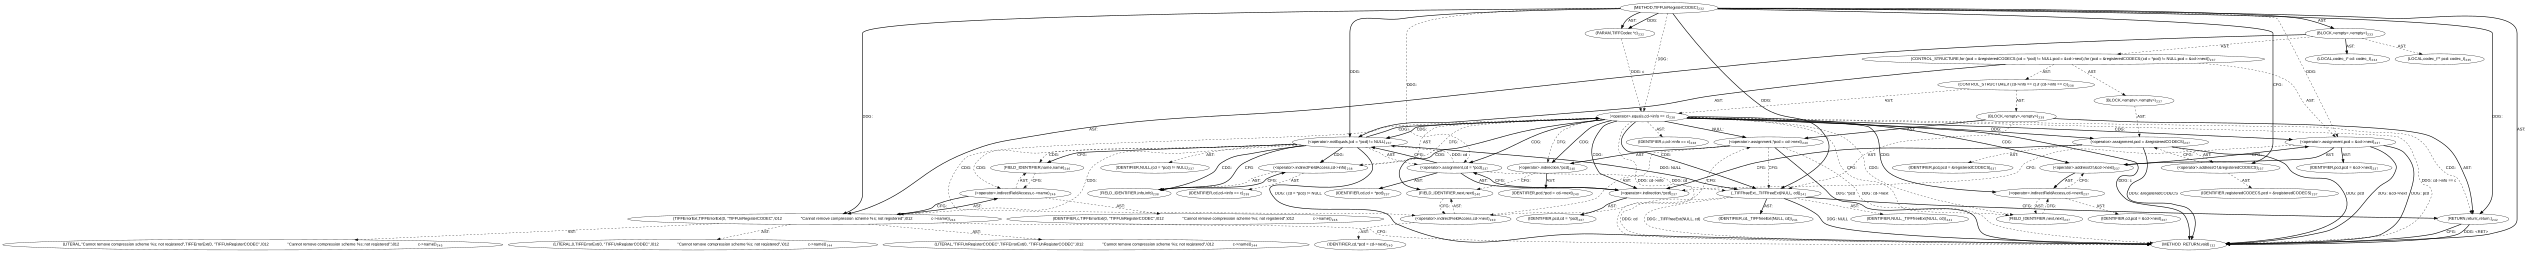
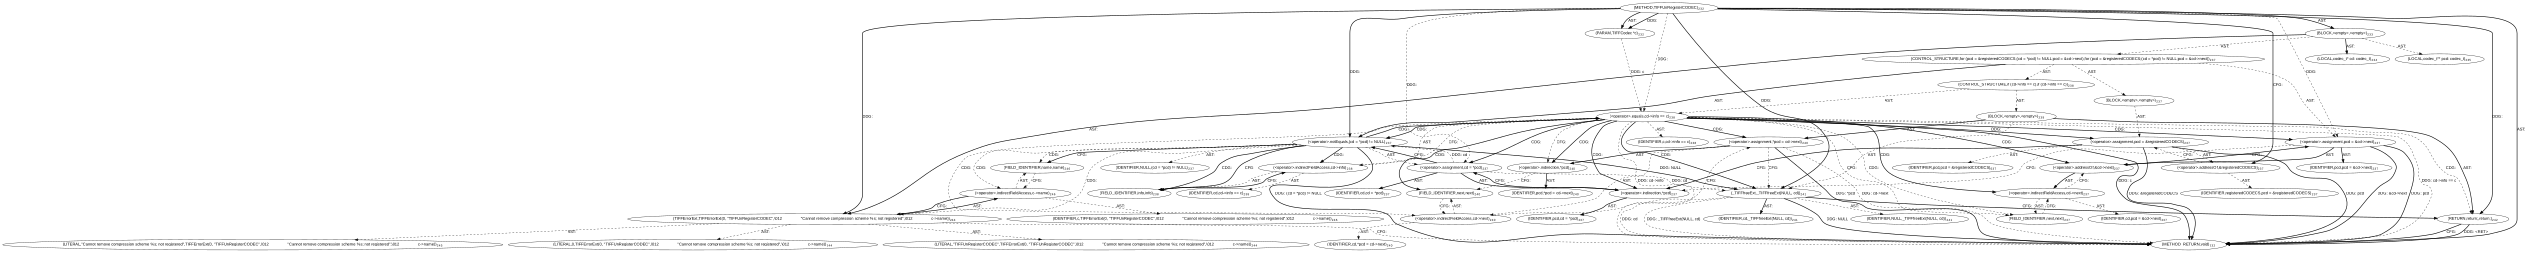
(1719, 129) -> (1719, 129)
